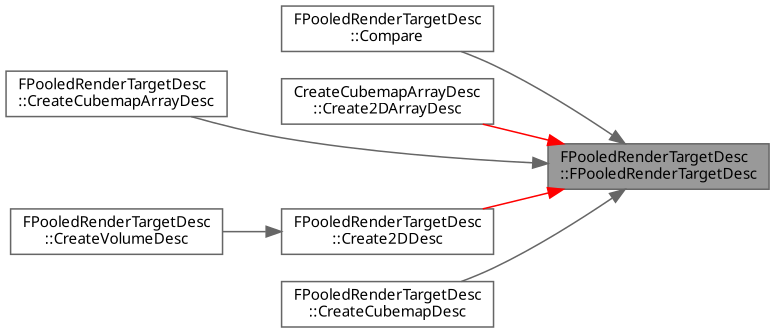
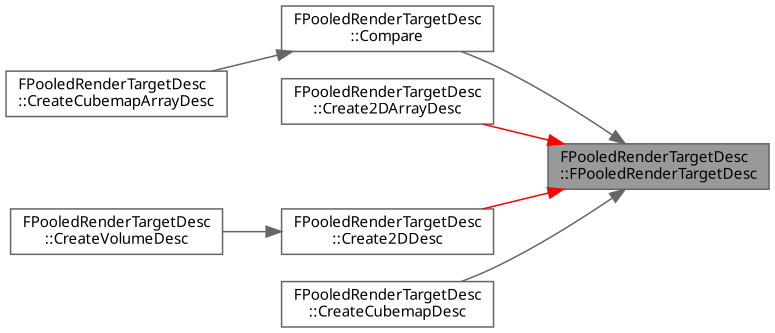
(388, 101) -> (388, 101)
(361, 149) -> (245, 63)
